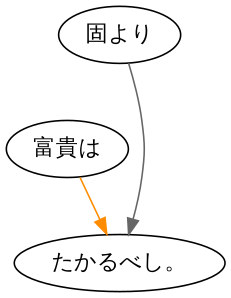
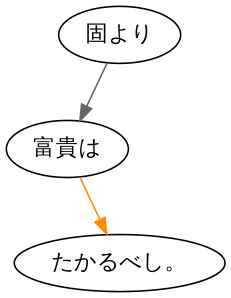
(144, 141) -> (97, 85)
